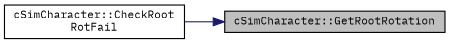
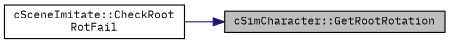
(94, 22) -> (94, 22)
